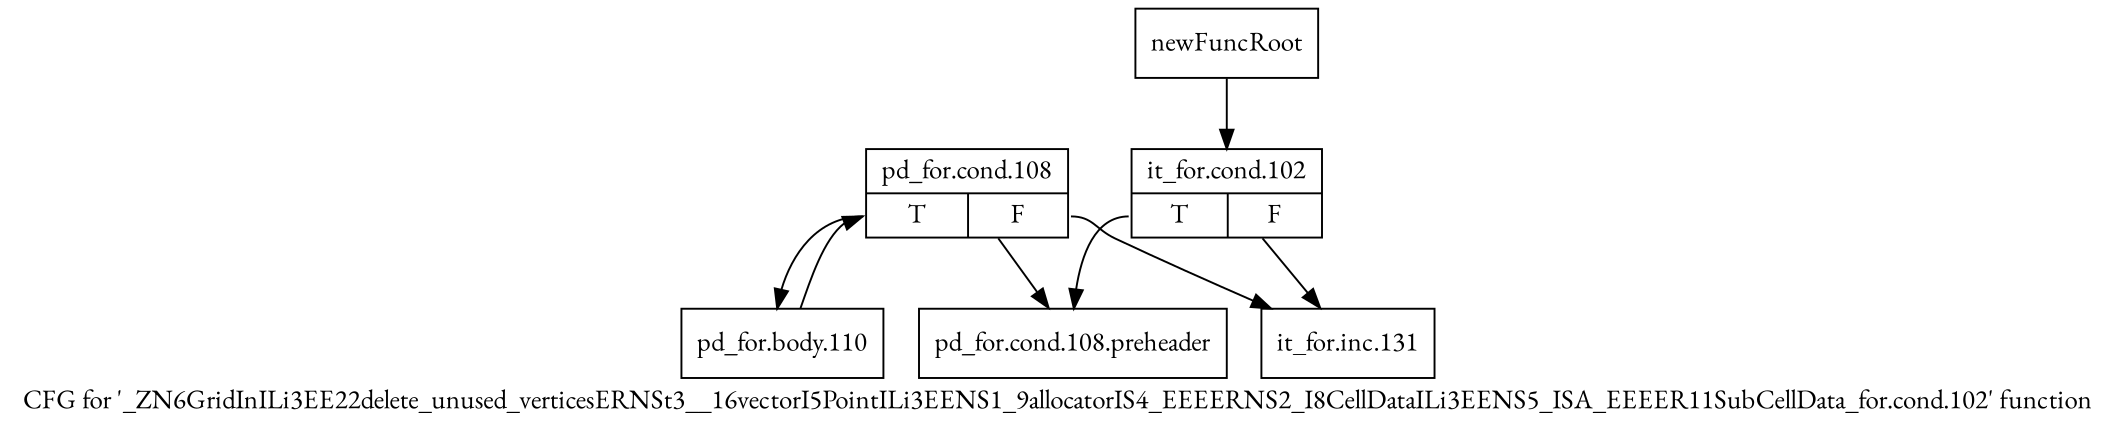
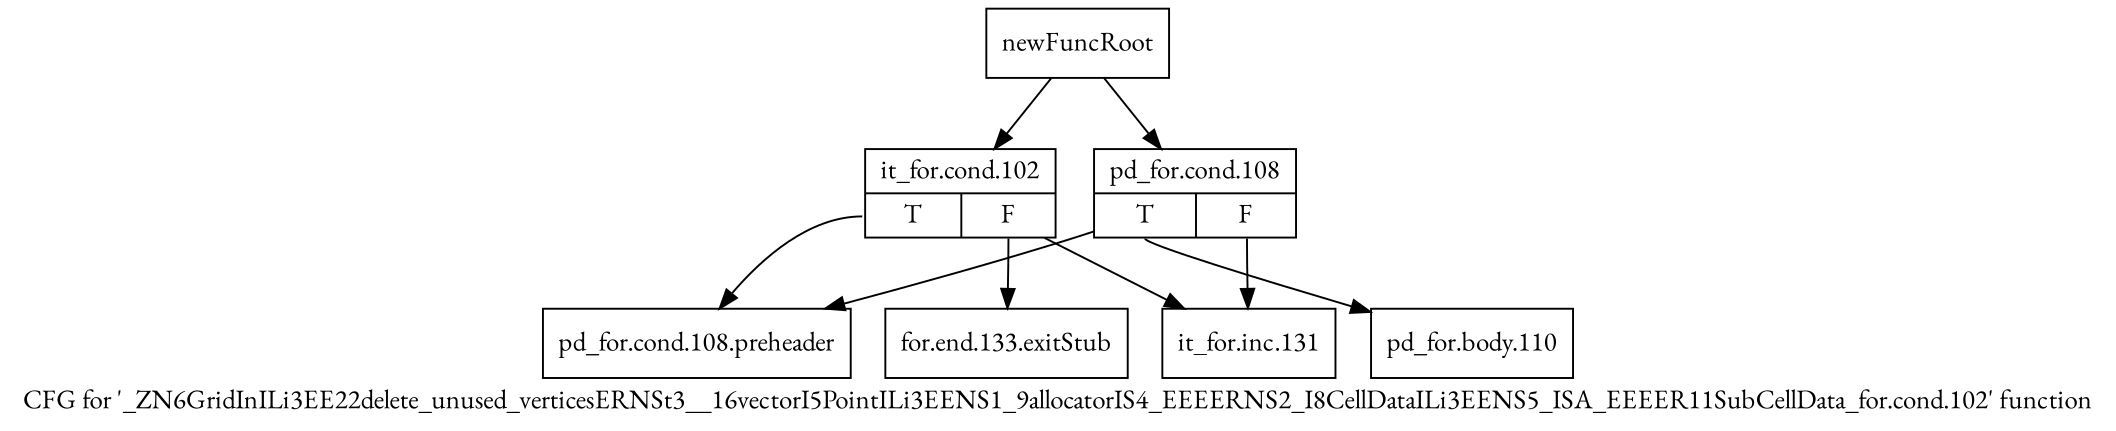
(818, 263) -> (1126, 106)
none -> (1007, 343)
